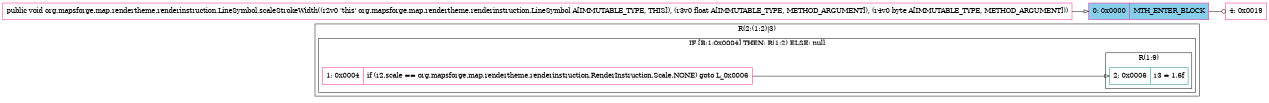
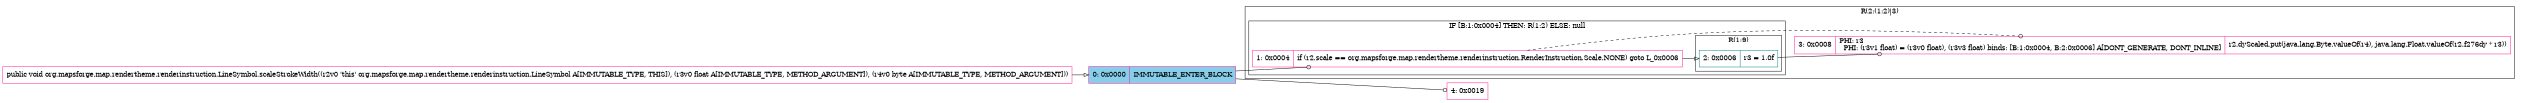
(1169, 11) -> (1183, 75)
none -> (2153, 45)
none -> (1271, 69)
(1169, 76) -> (1759, 58)
